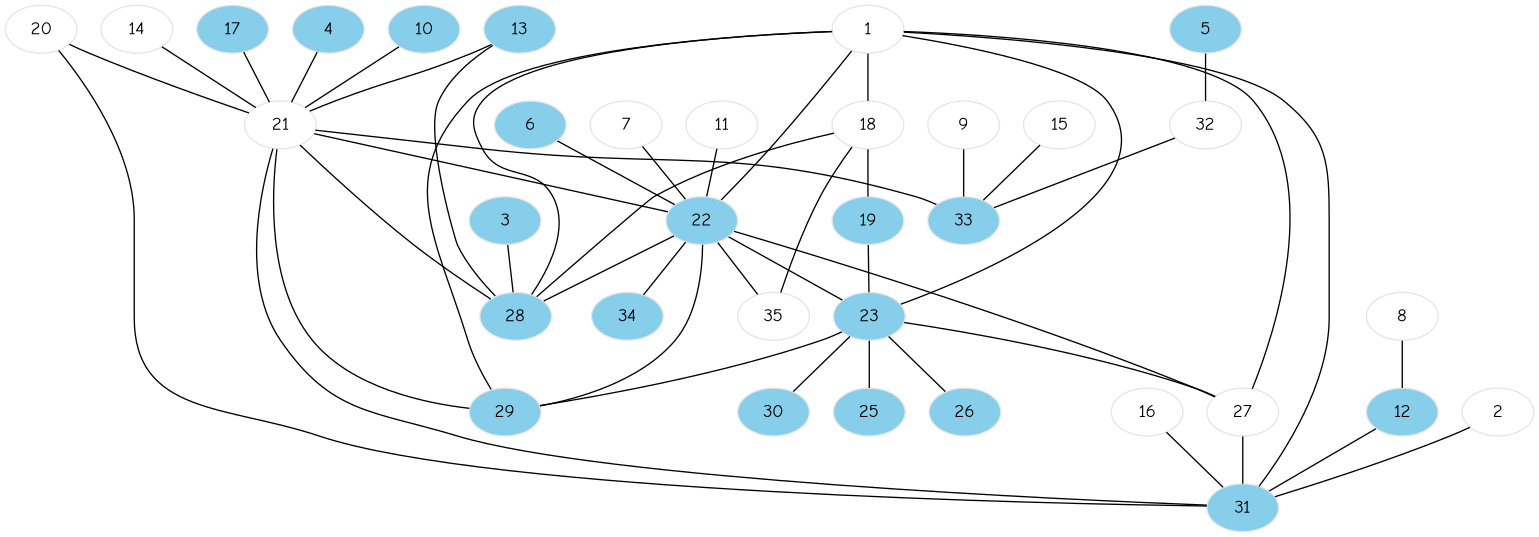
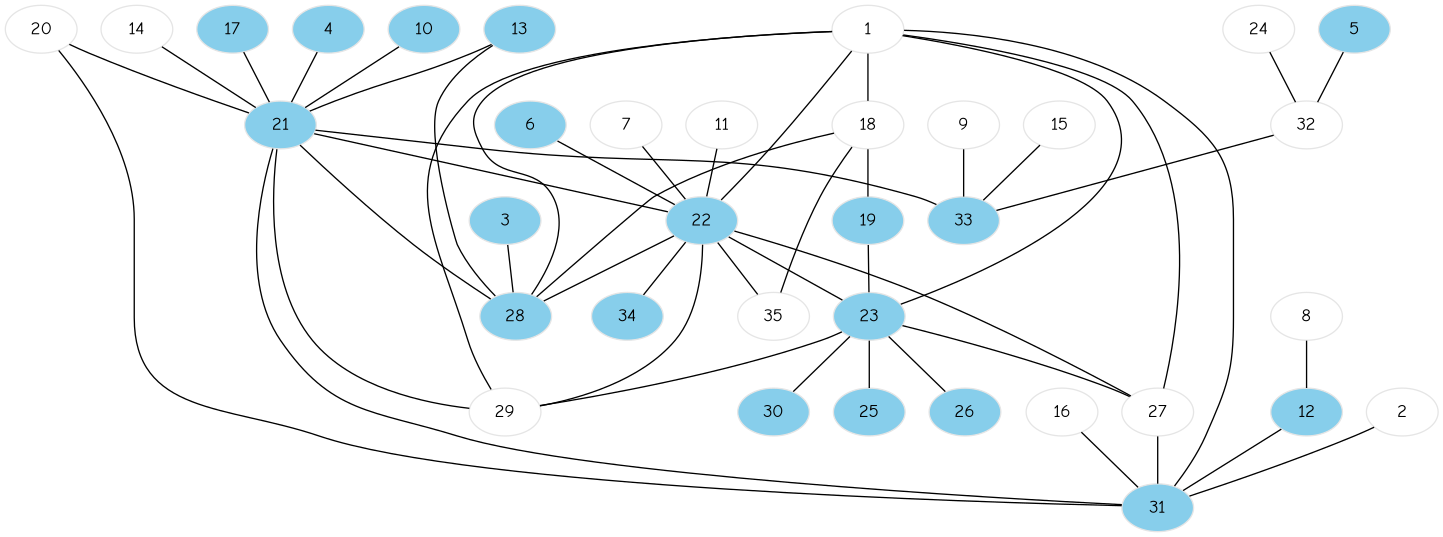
none -> (1259, 29)
(280, 125) -> (280, 125)
(505, 412) -> (505, 412)
